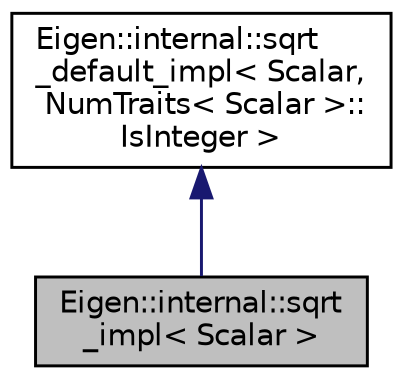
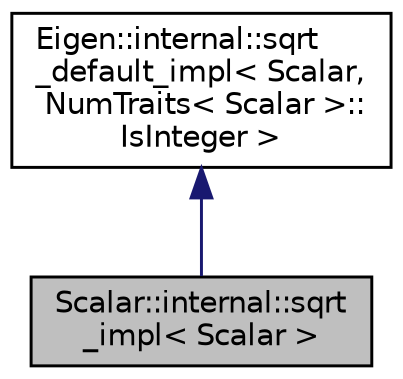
(201, 321) -> (201, 321)
